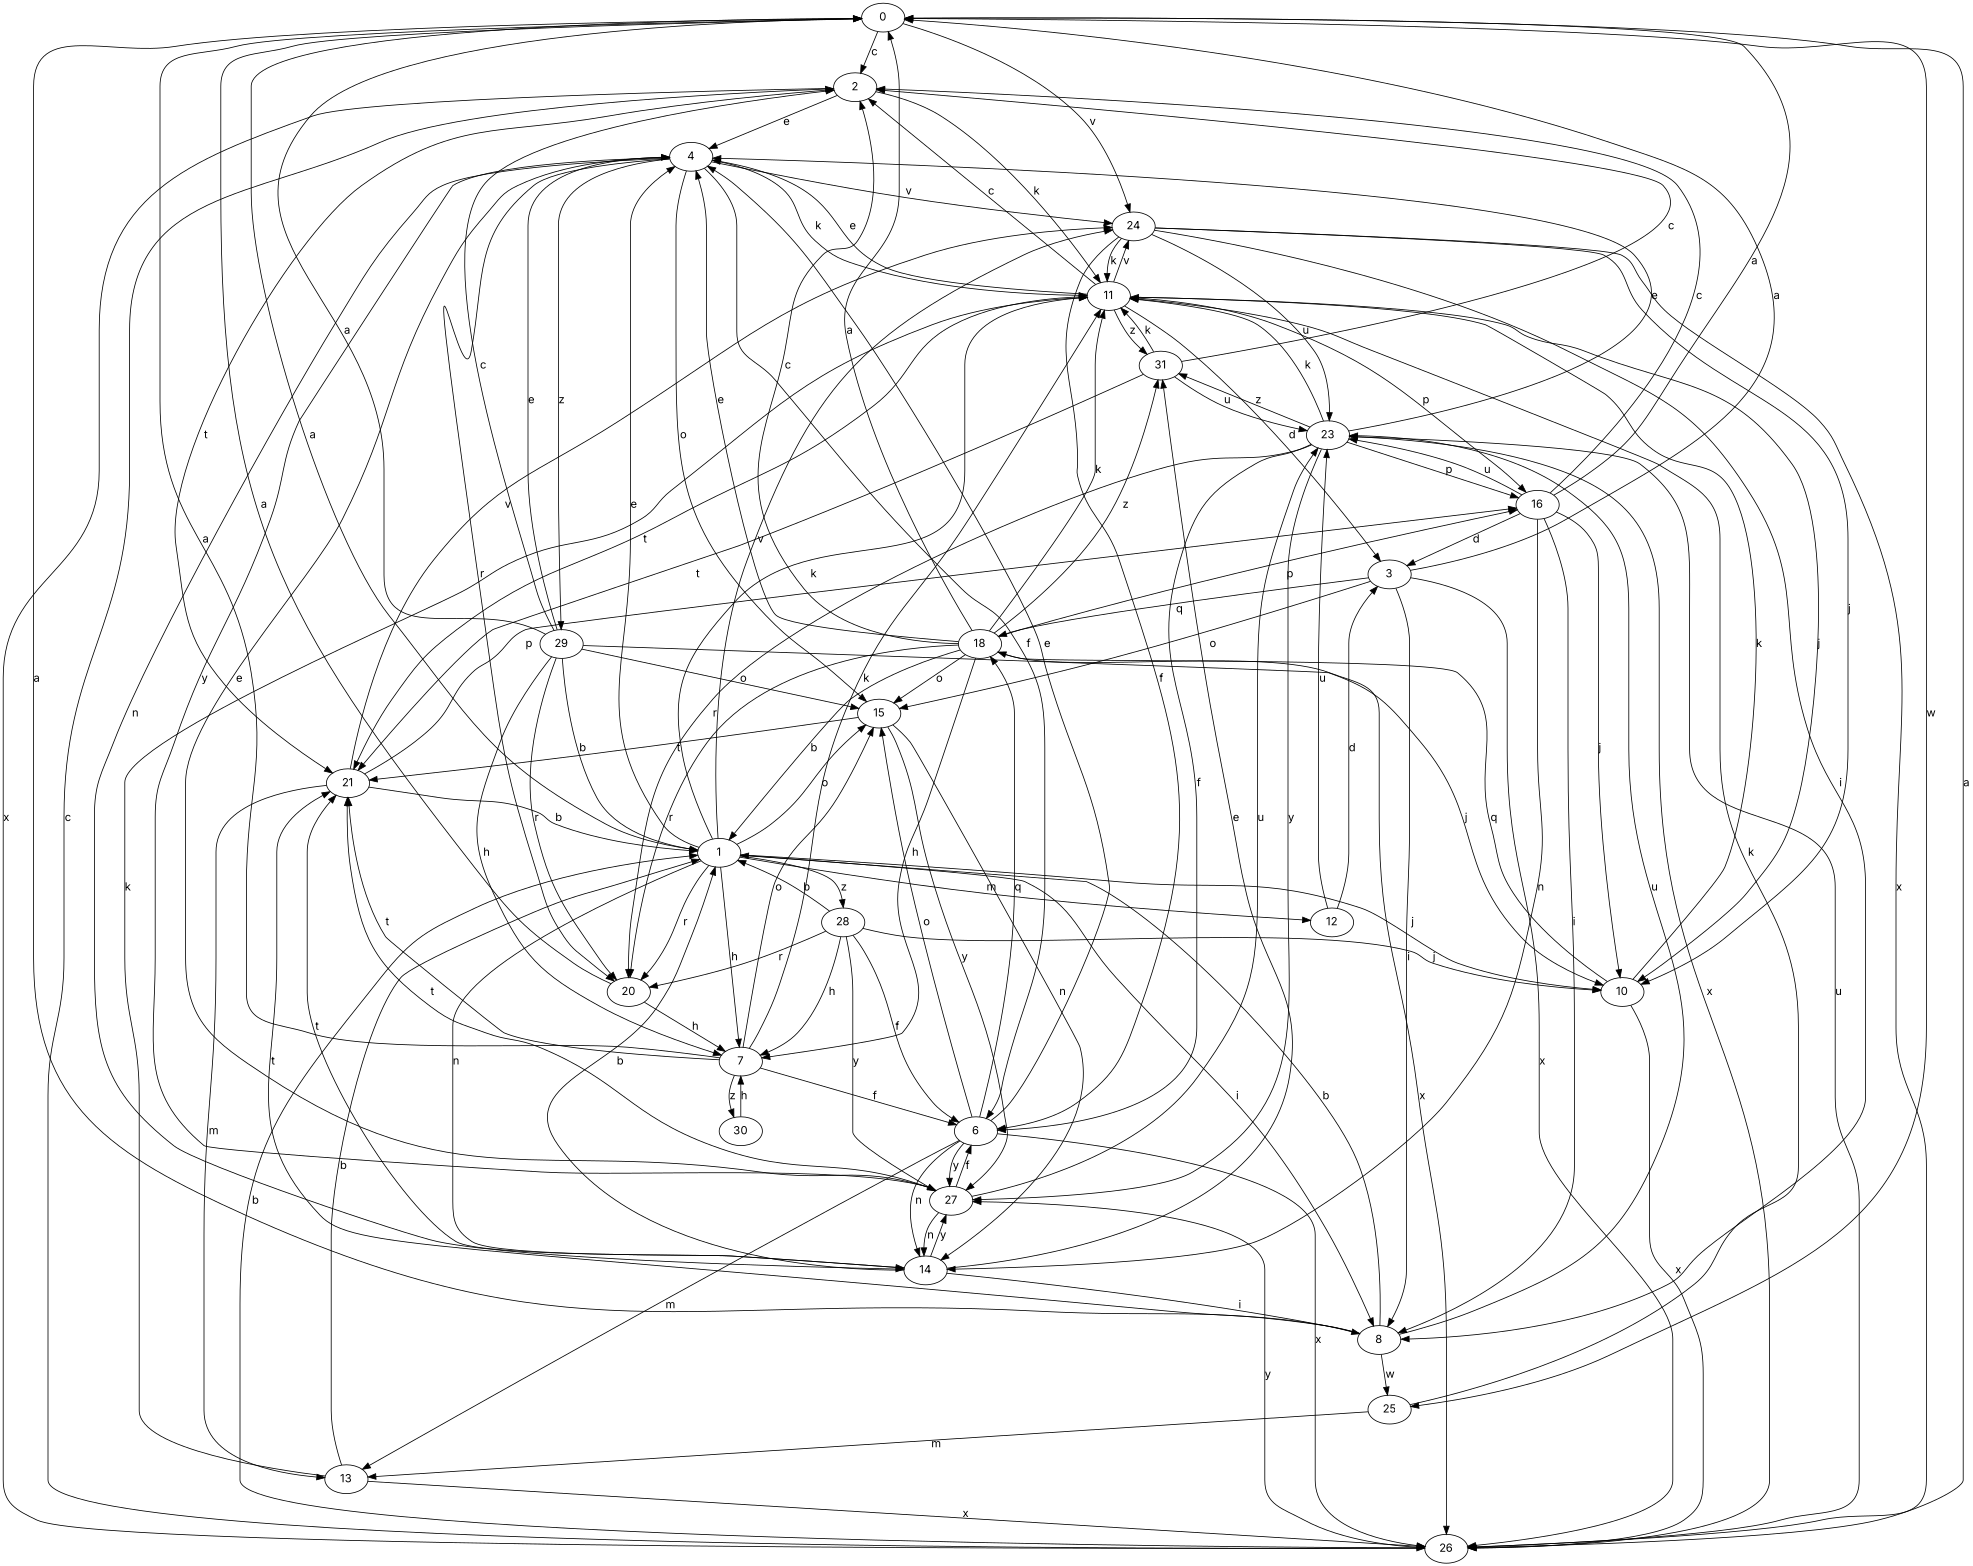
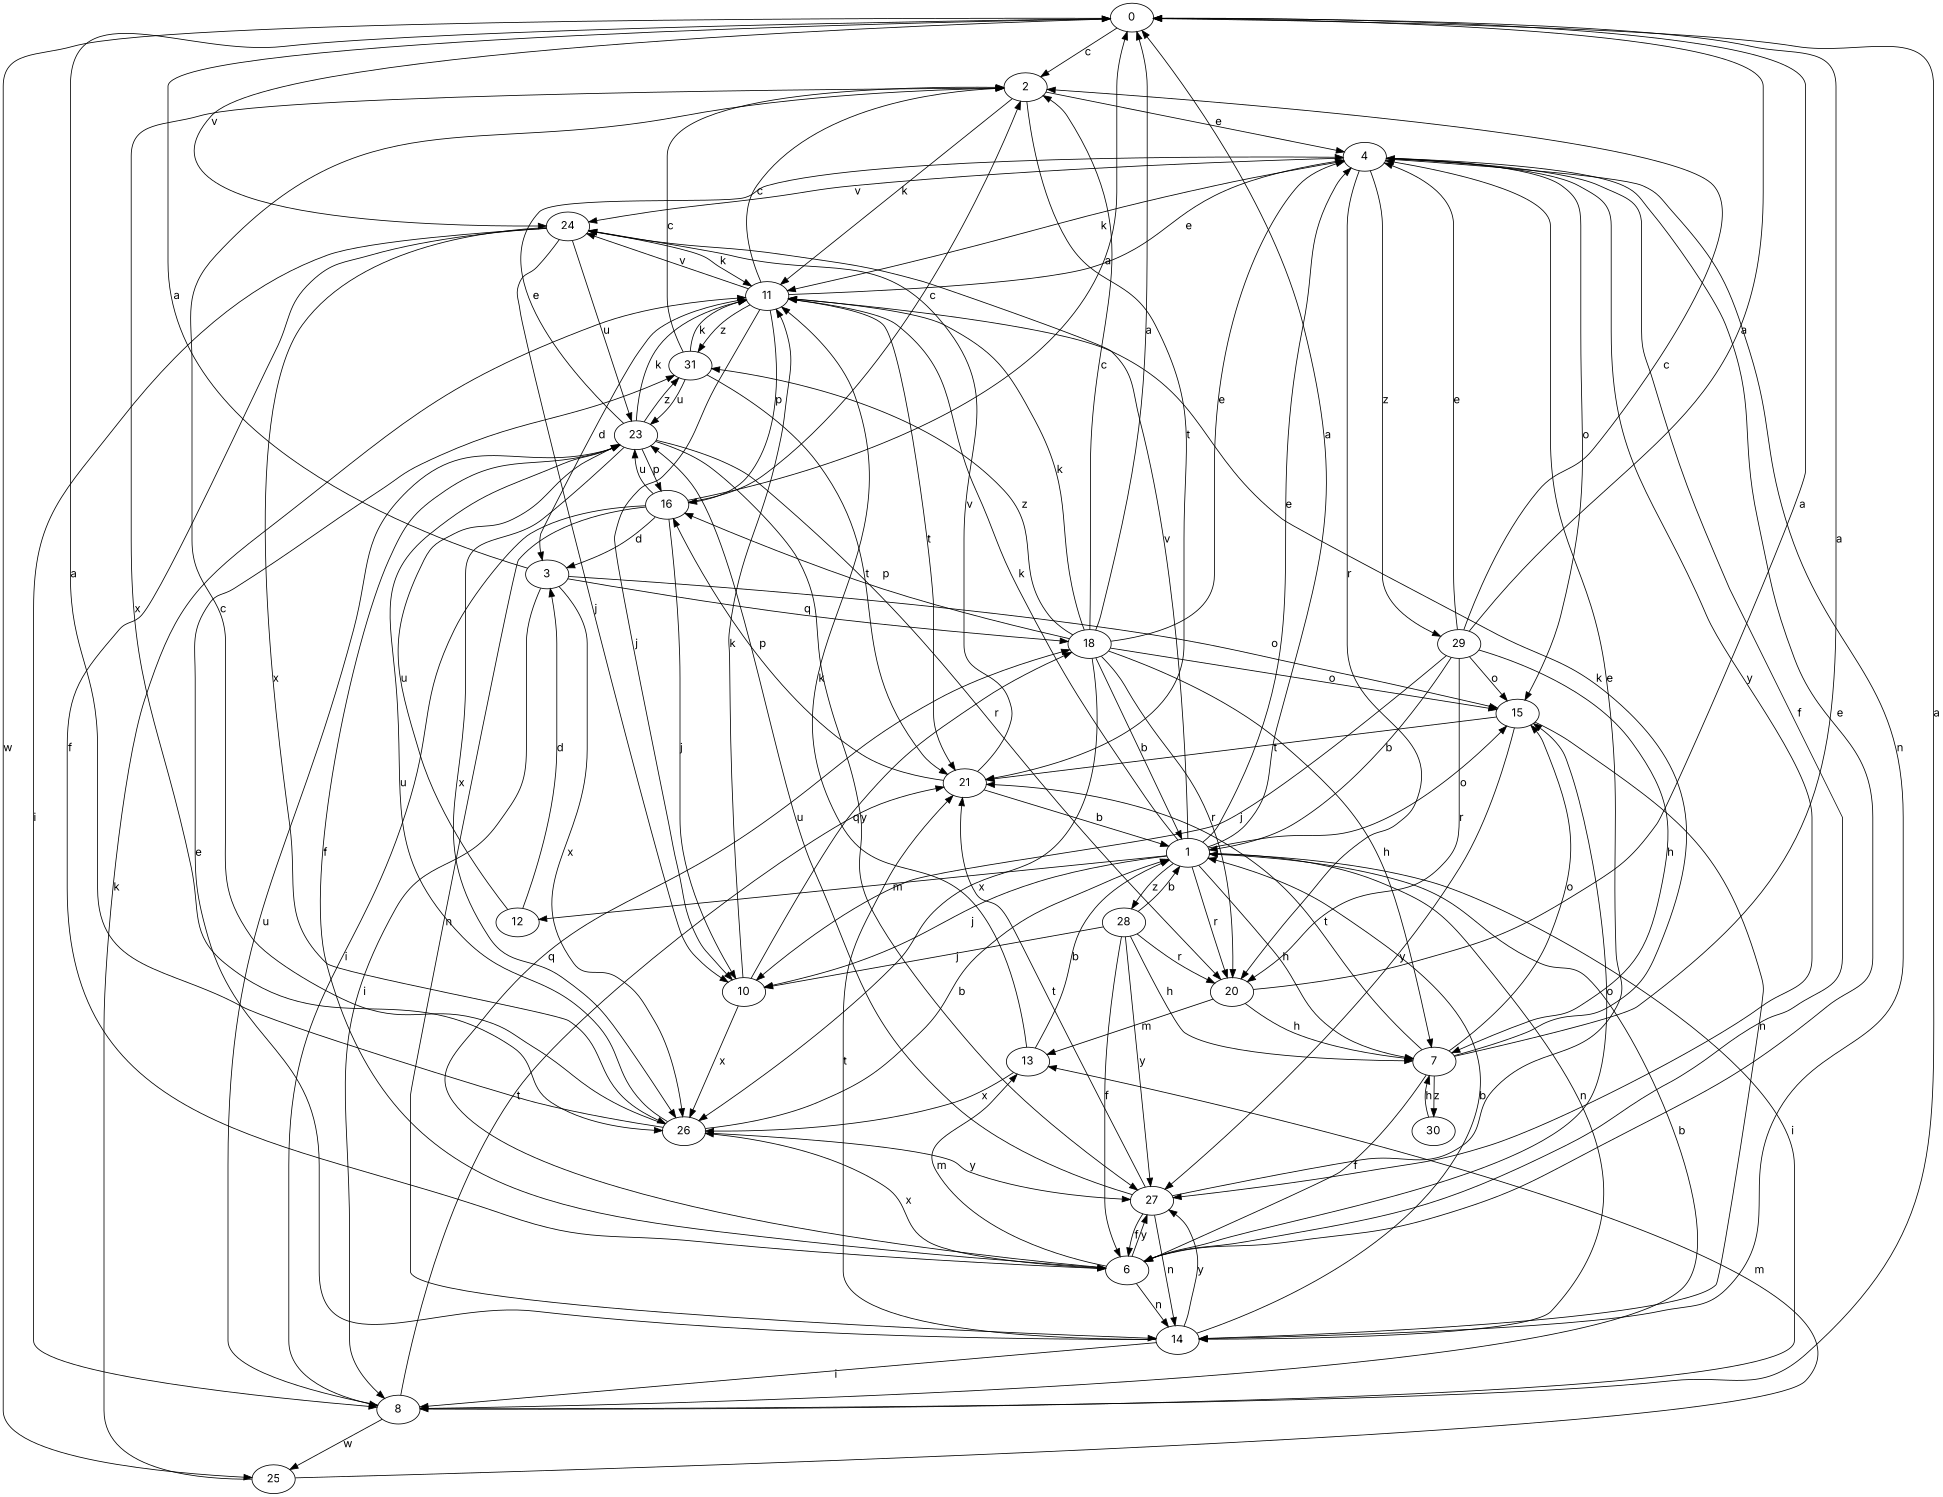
(207, 1132) -> (1142, 1023)
